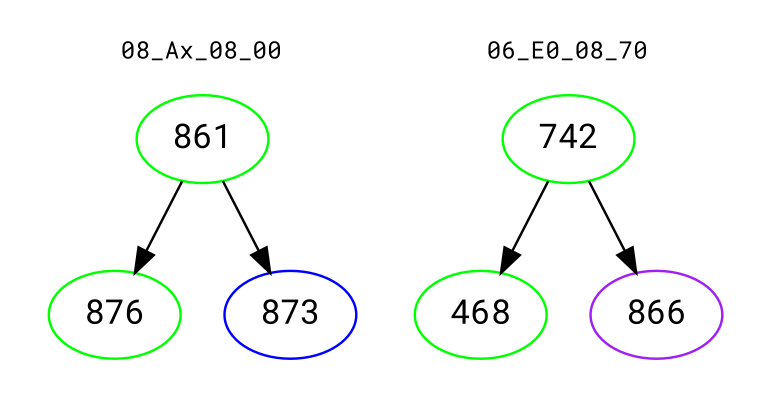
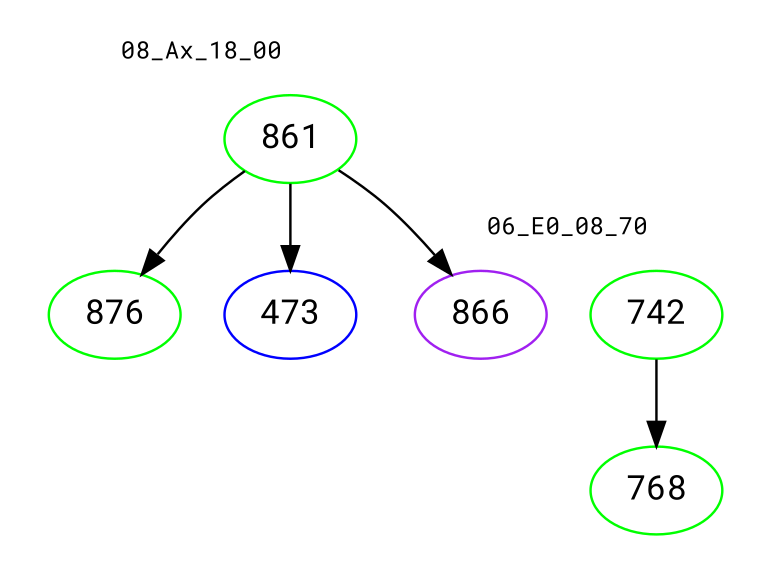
(203, 52) -> (203, 52)
(607, 216) -> (411, 229)
(290, 315) -> (290, 315)
(481, 315) -> (656, 490)
